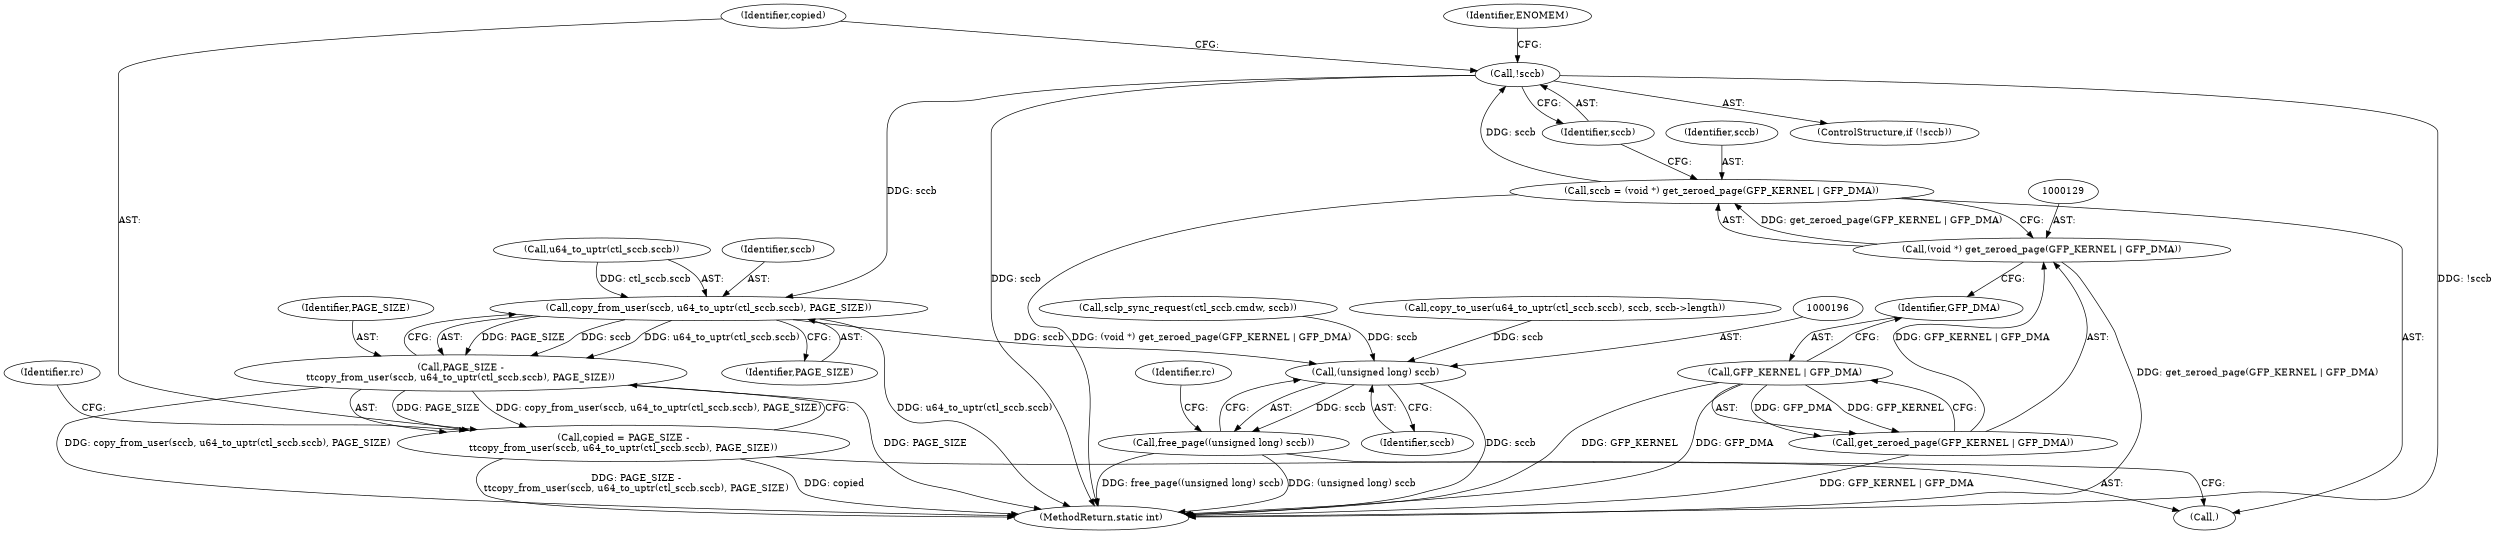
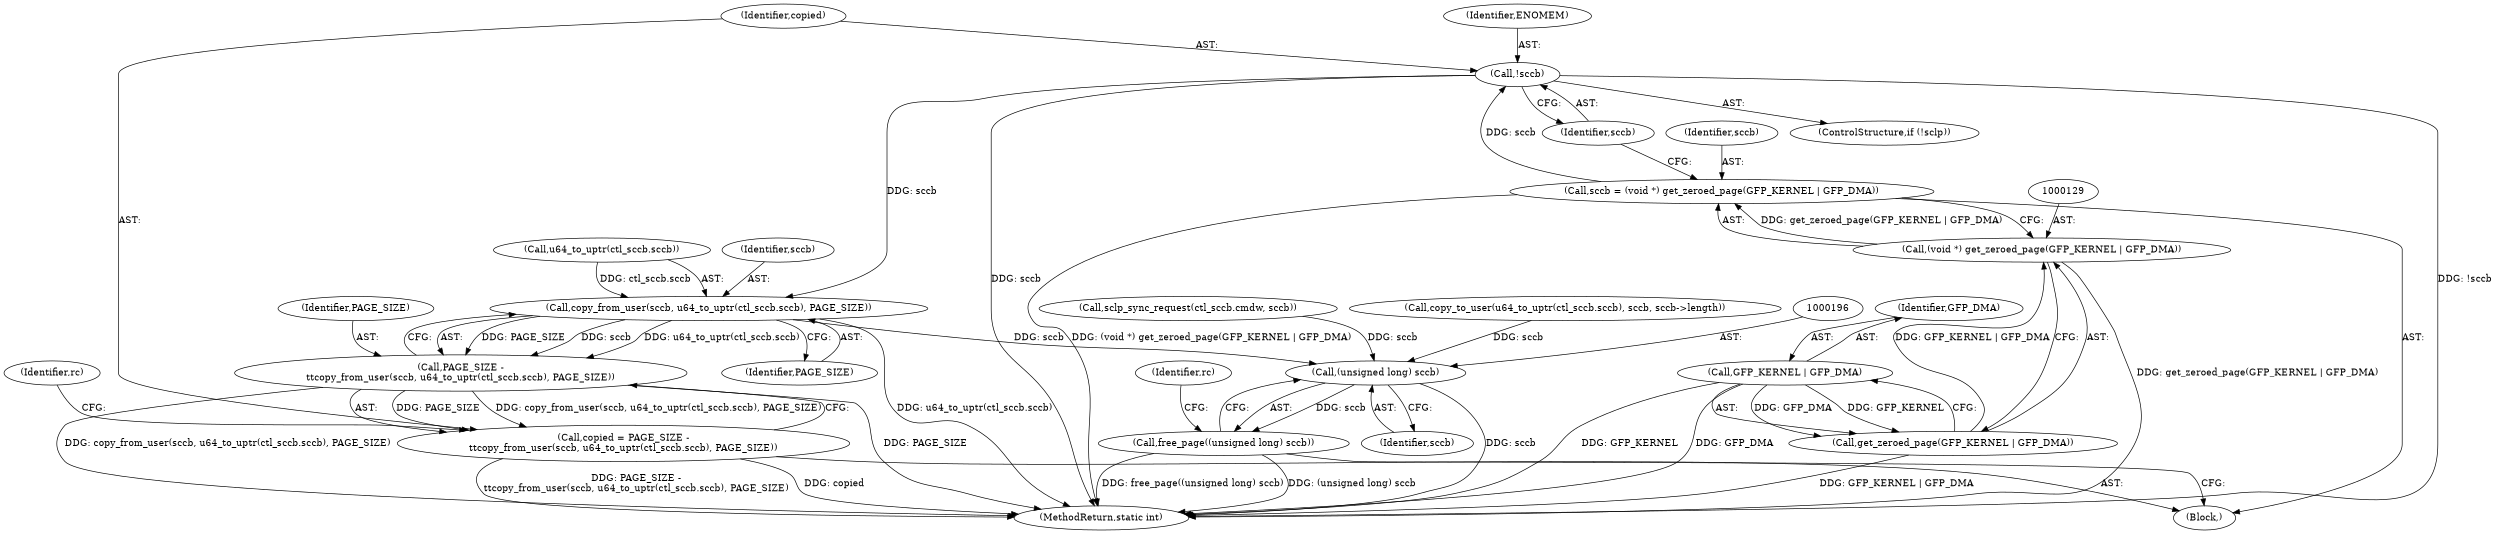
(1209, 45) -> (1209, 45)
(1531, 45) -> (1531, 45)
(1885, 133) -> (1885, 133)
(1998, 278) -> (2048, 356)
(1869, 338) -> (1869, 338)
(2205, 518) -> (2205, 518)
